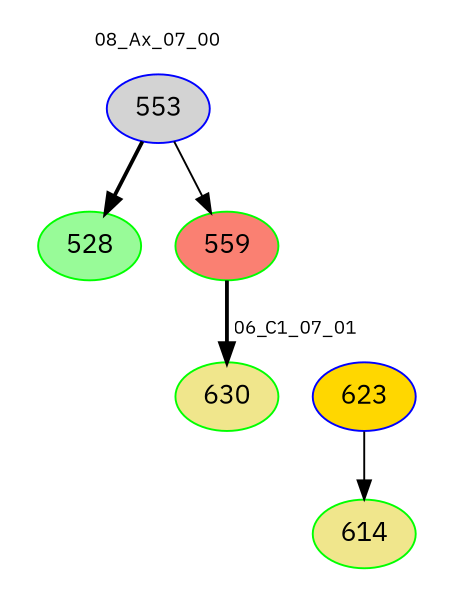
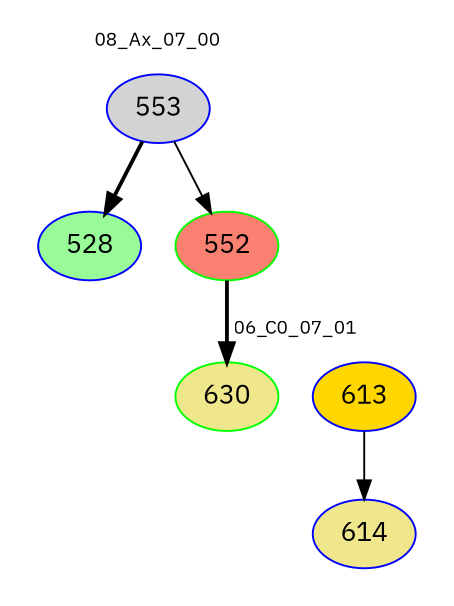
(90, 246) -> (90, 246)
(227, 246) -> (227, 246)
(296, 329) -> (296, 329)
(364, 397) -> (364, 397)
(364, 534) -> (364, 534)
